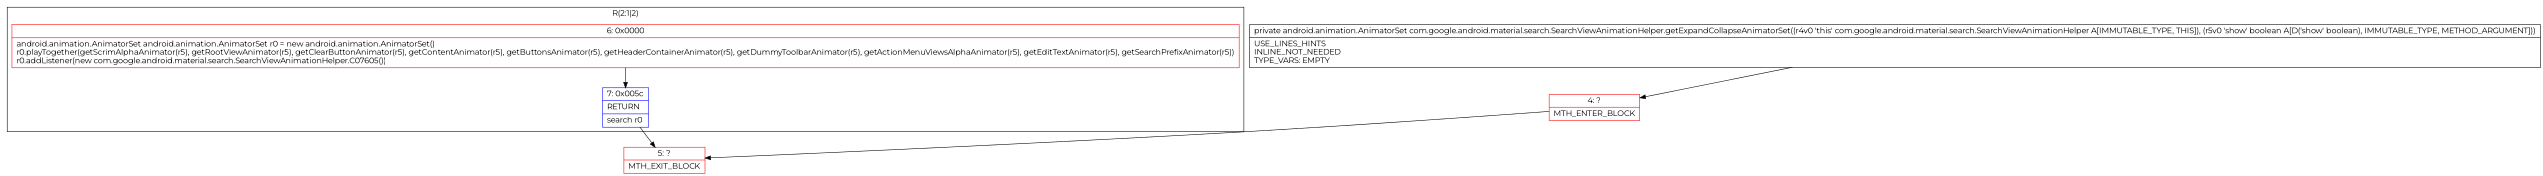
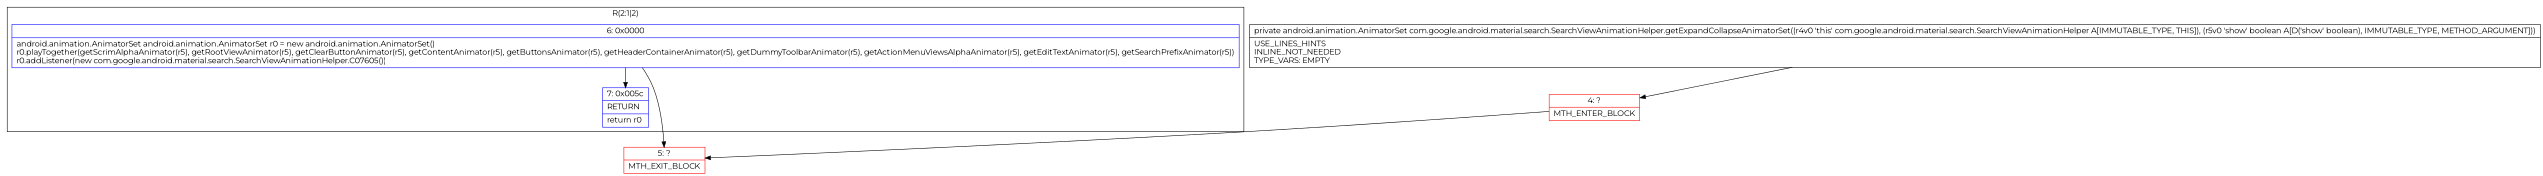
(626, 46) -> (626, 46)
(625, 120) -> (624, 120)
(646, 135) -> (658, 103)
